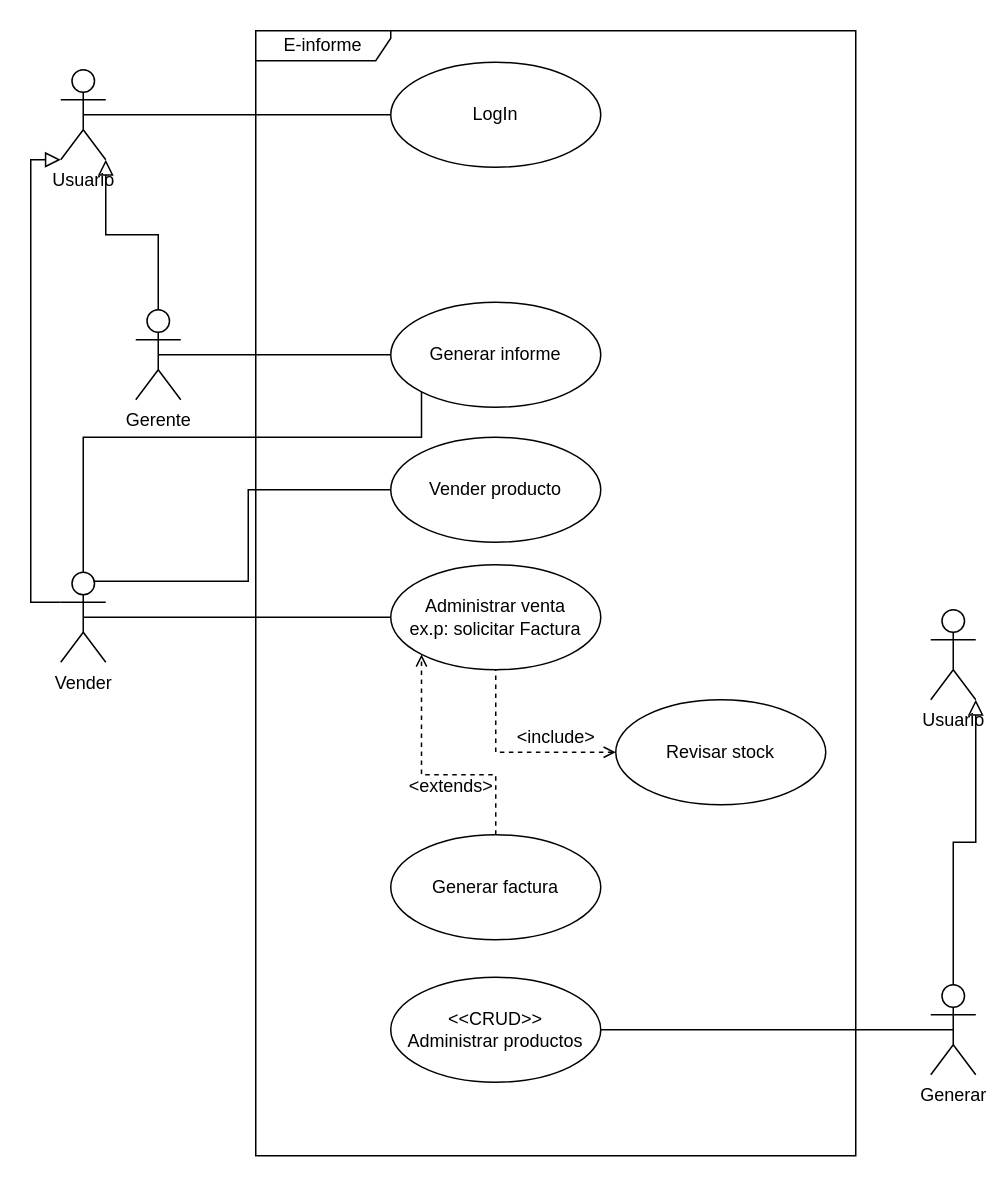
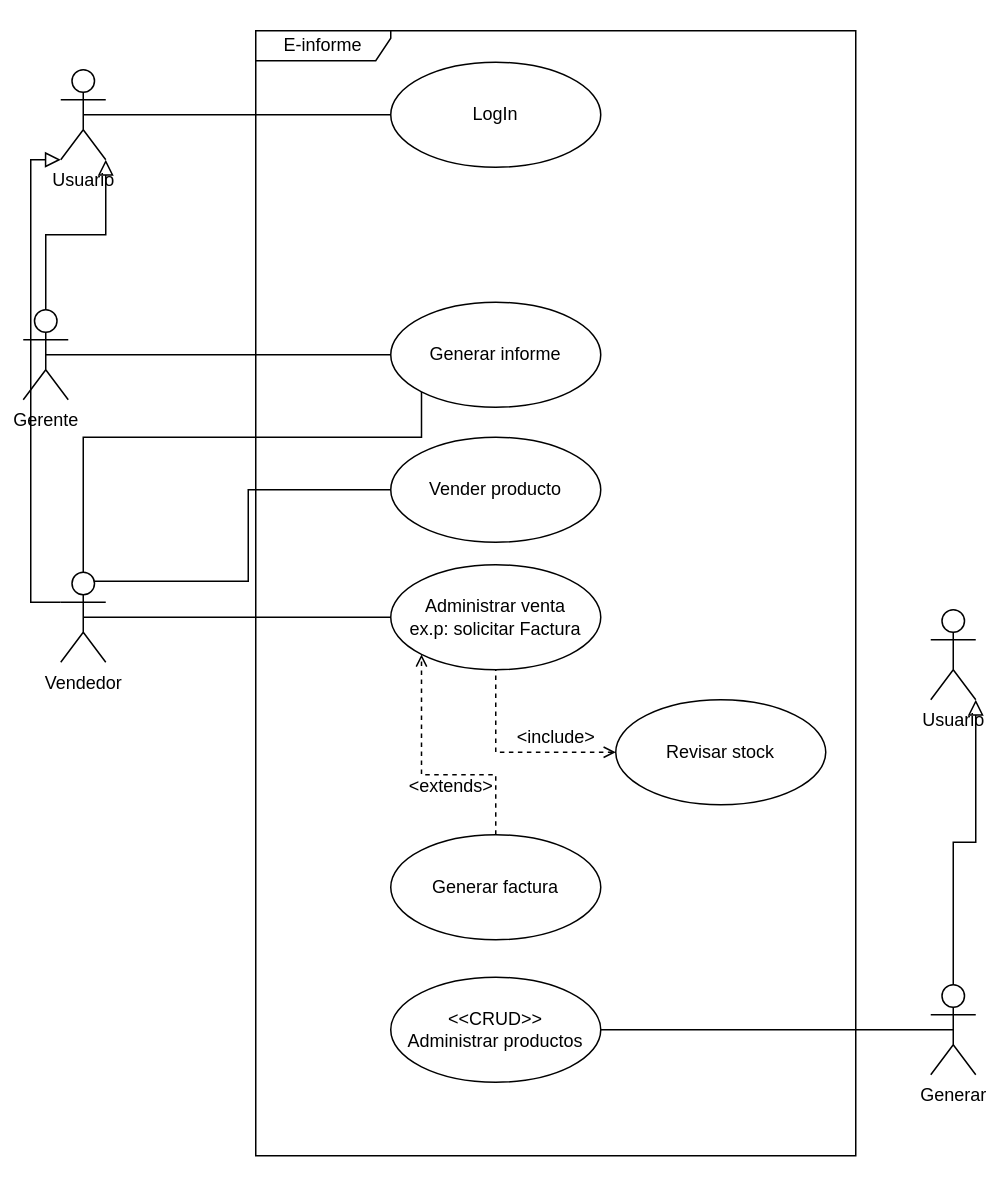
(158, 355) -> (46, 355)
(84, 684) -> (84, 684)
